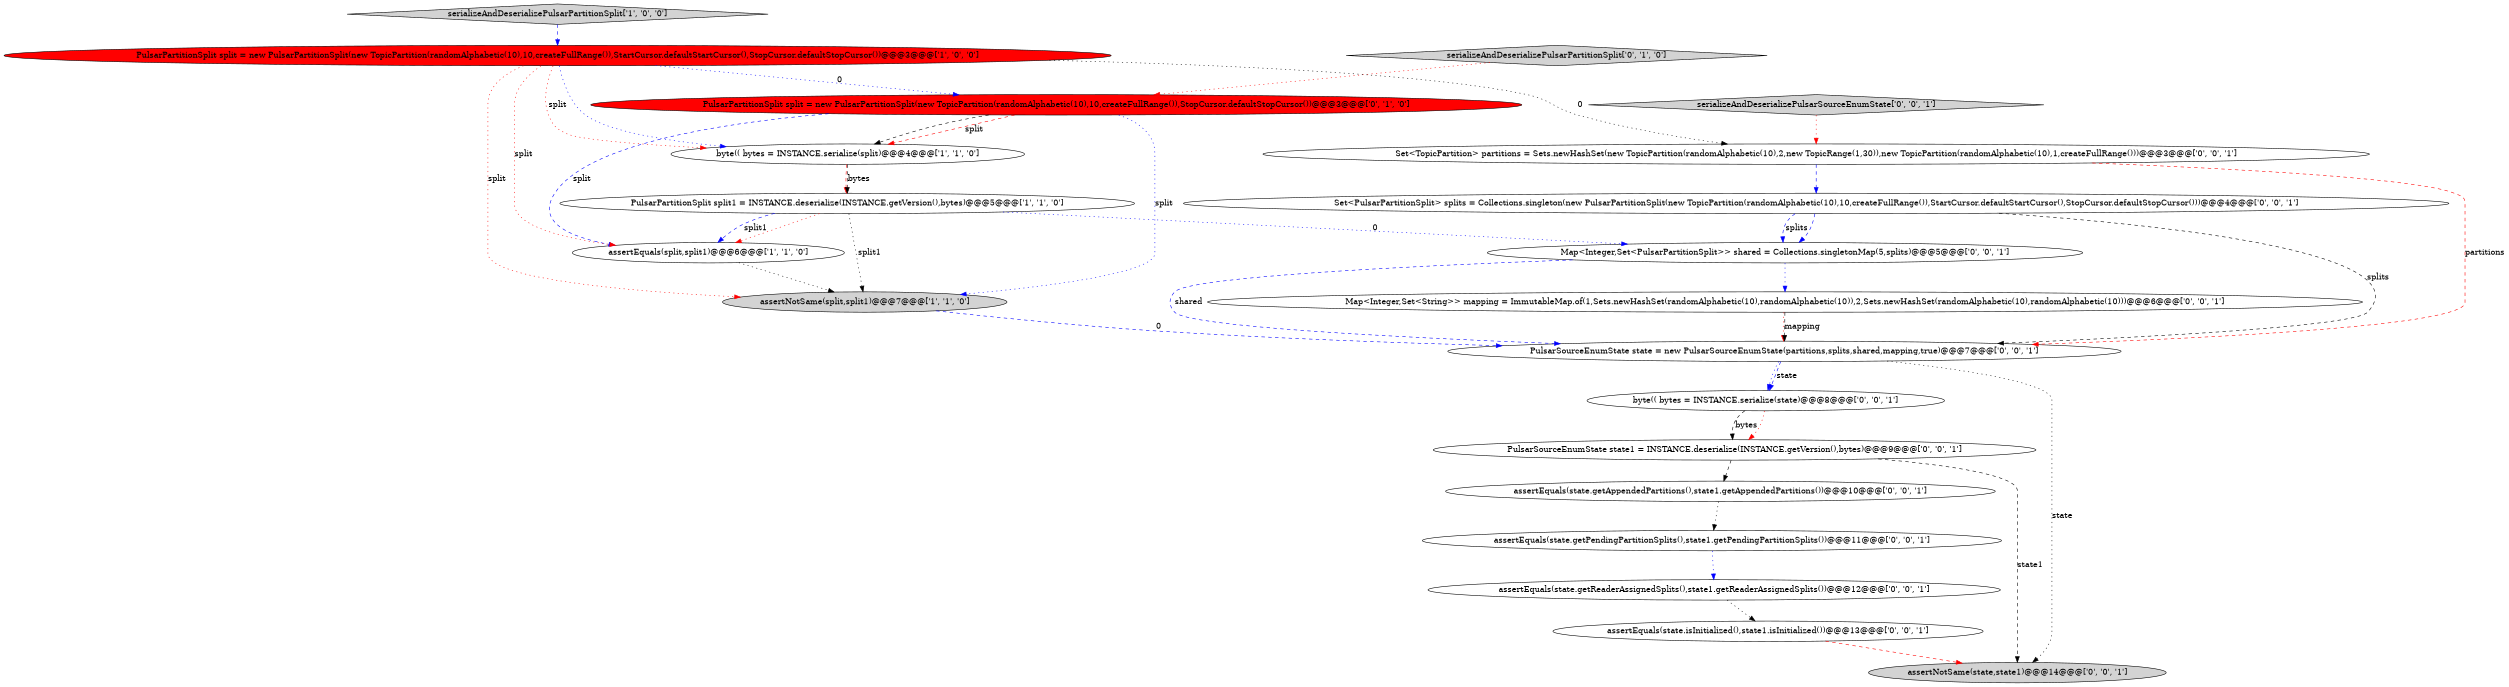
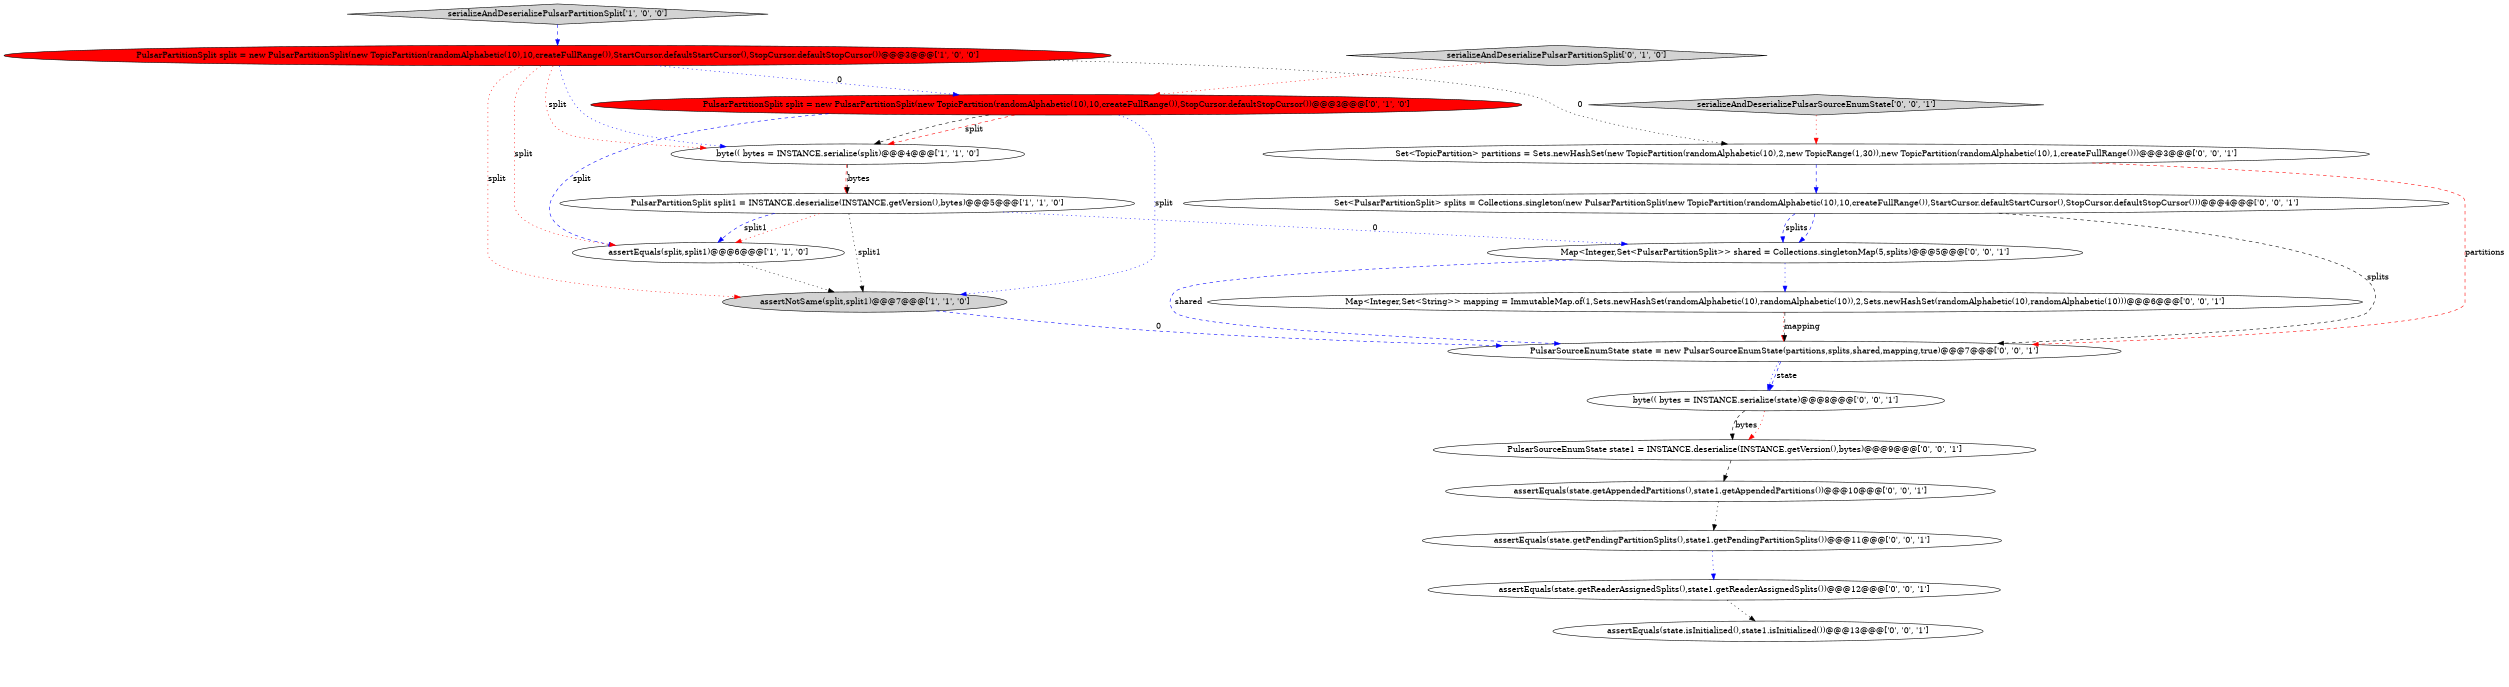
(2017, 673) -> none
